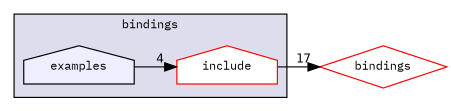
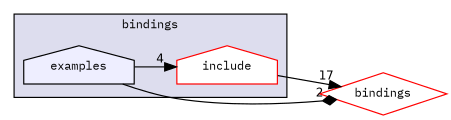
none -> (221, 103)
